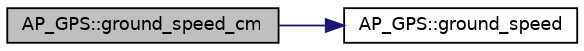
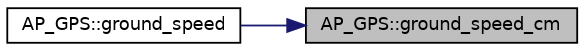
(302, 25) -> (264, 25)
